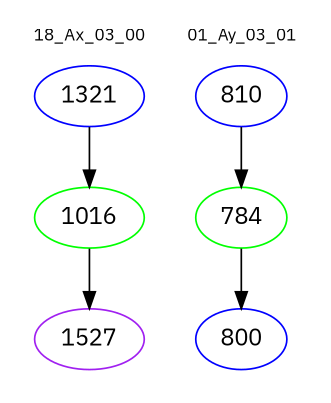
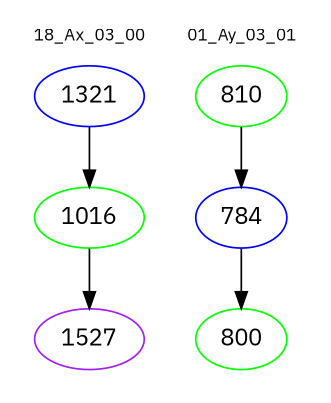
(241, 96) -> (241, 96)
(241, 218) -> (241, 218)
(241, 339) -> (241, 339)
